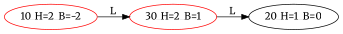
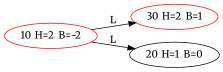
(229, 17) -> (110, 45)
